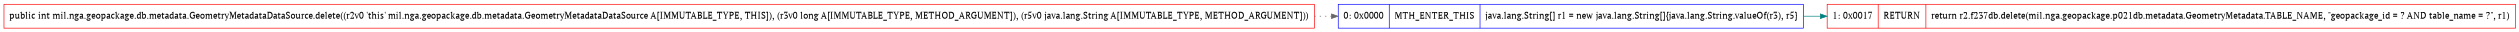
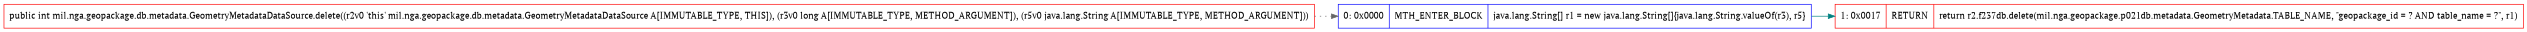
(1435, 16) -> (1439, 16)
